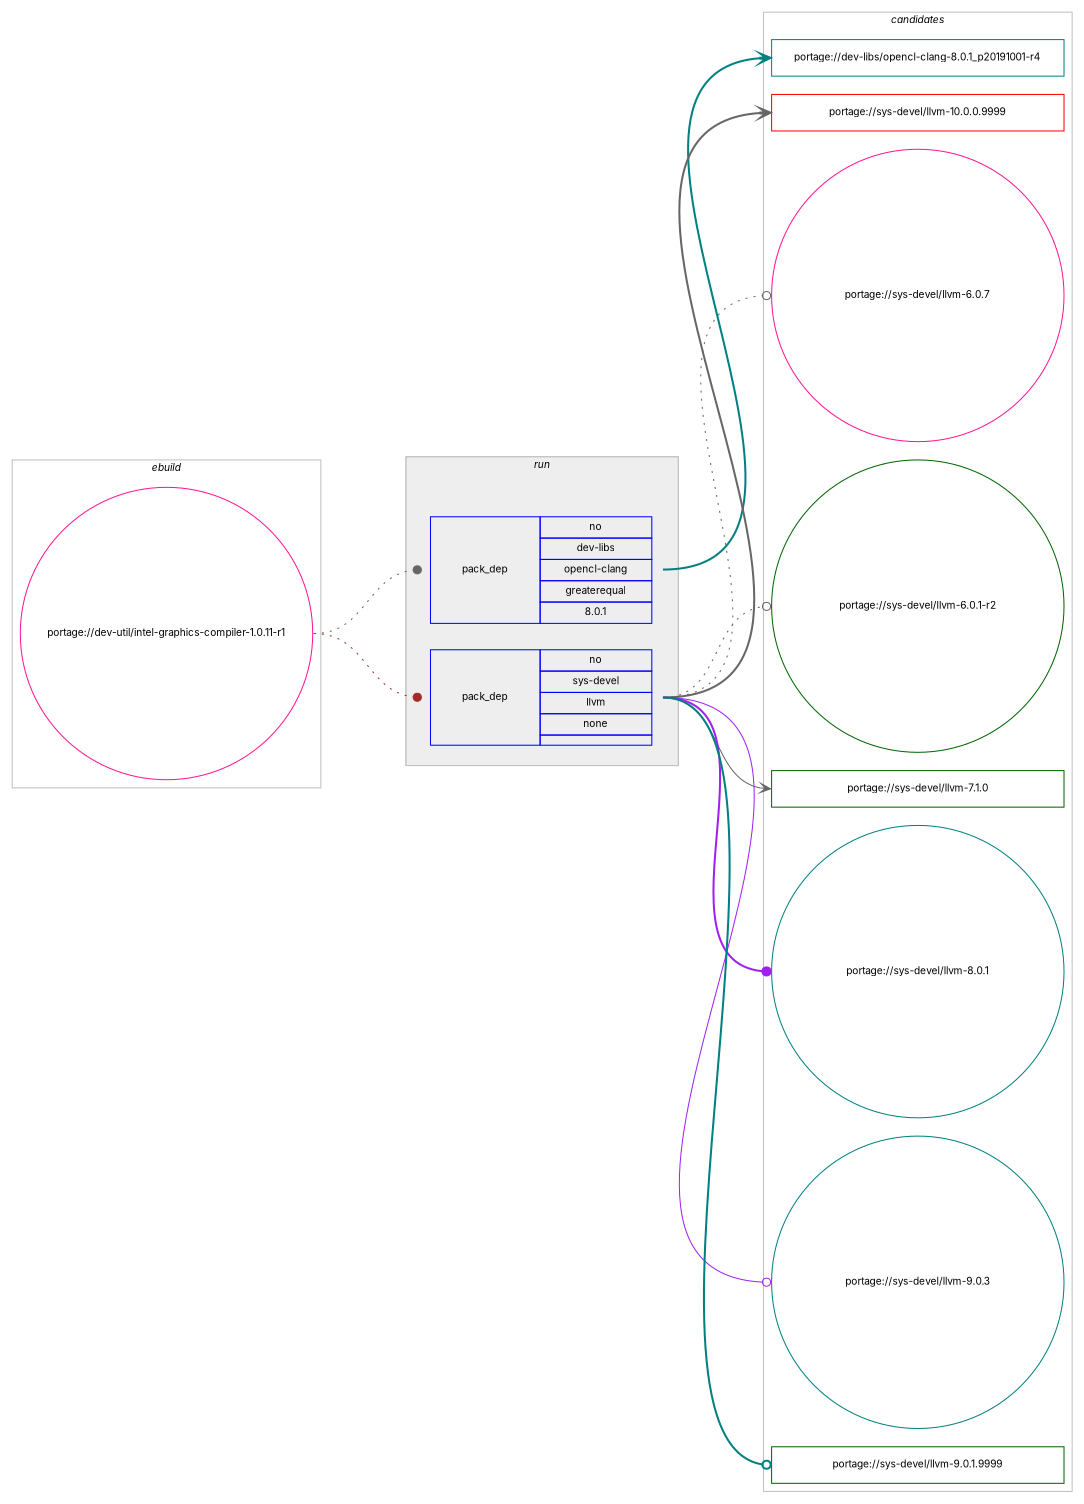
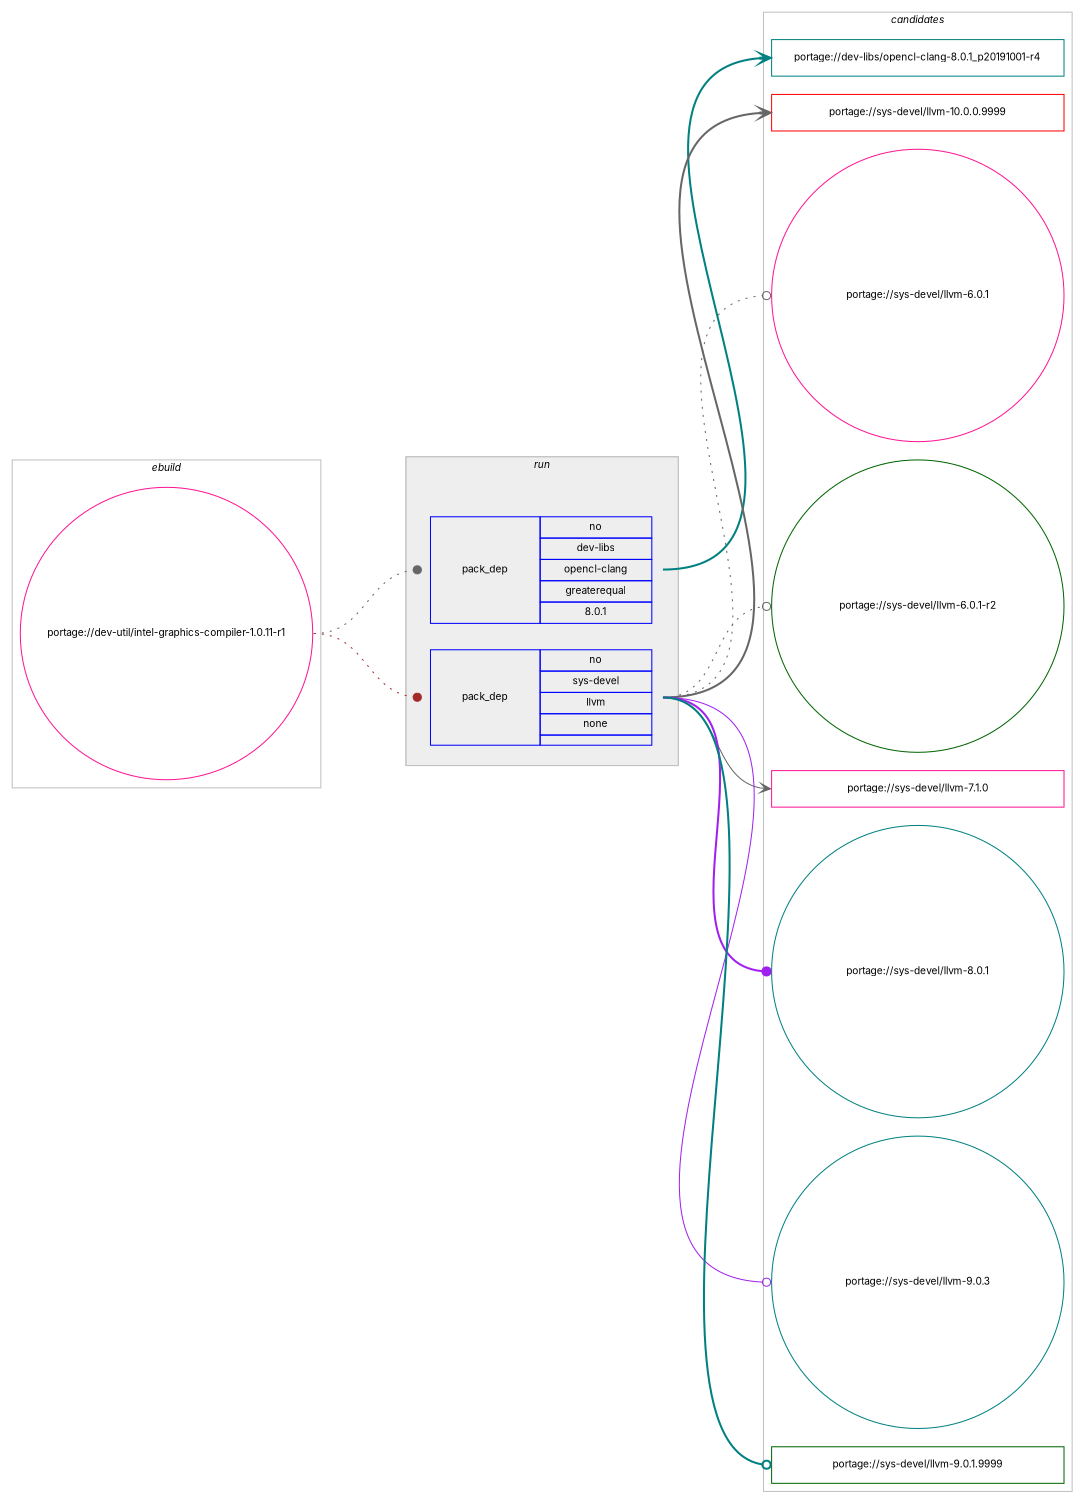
(918, 295) -> (918, 295)
(918, 789) -> (918, 789)
